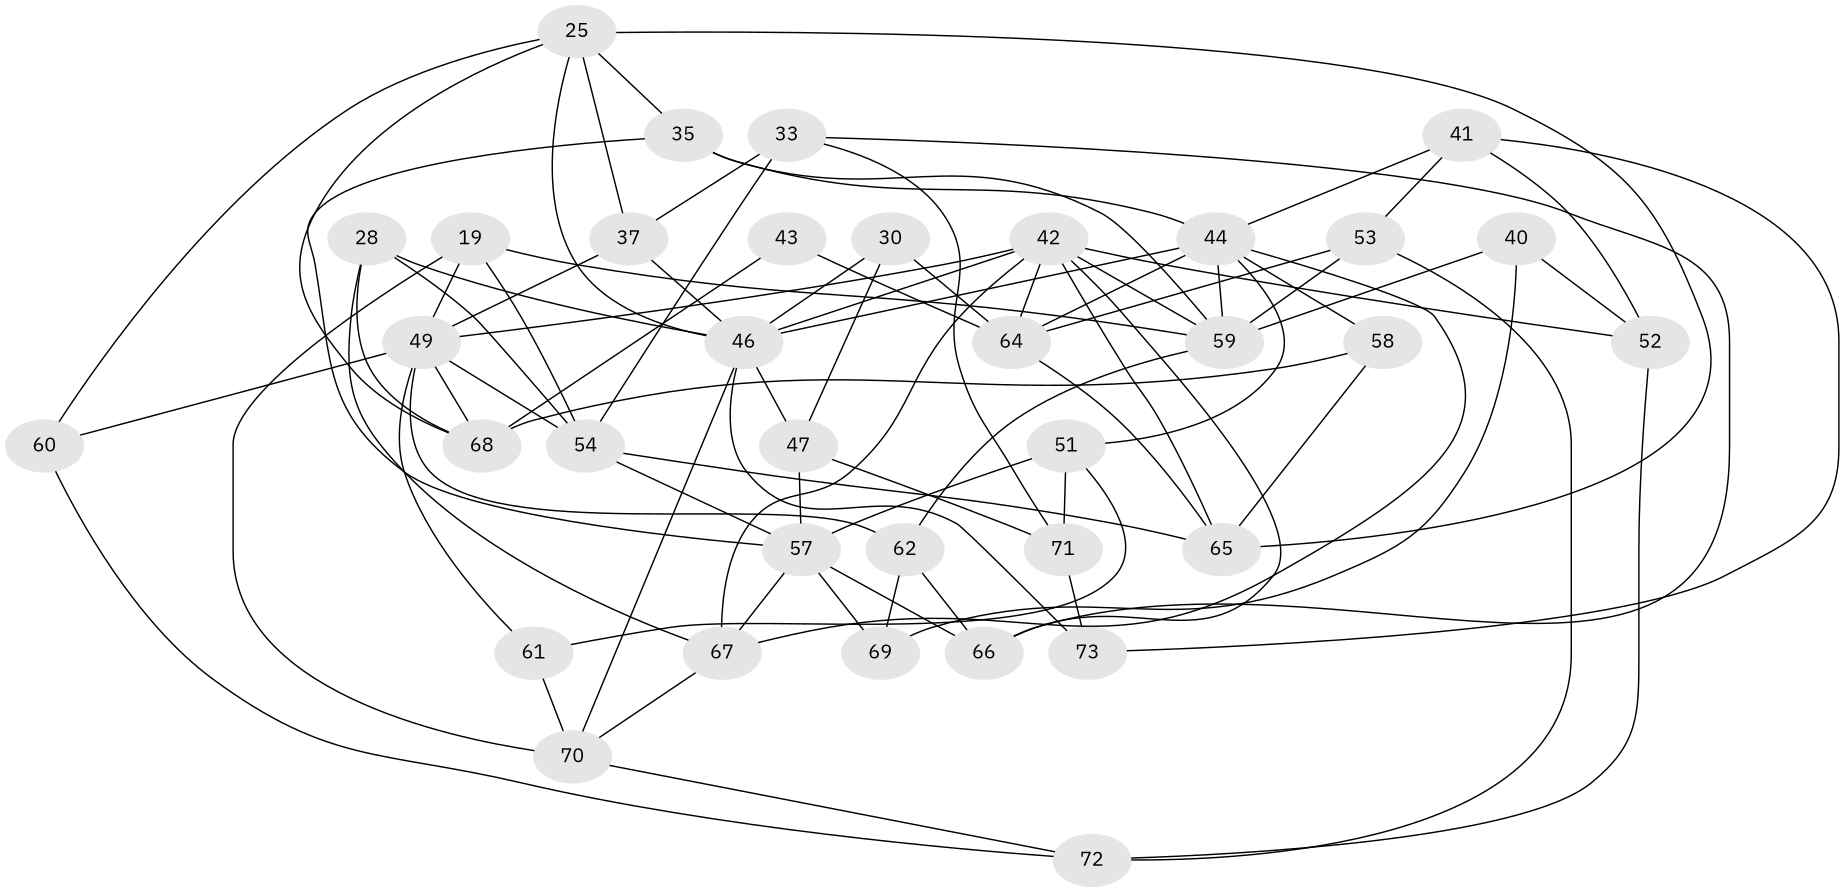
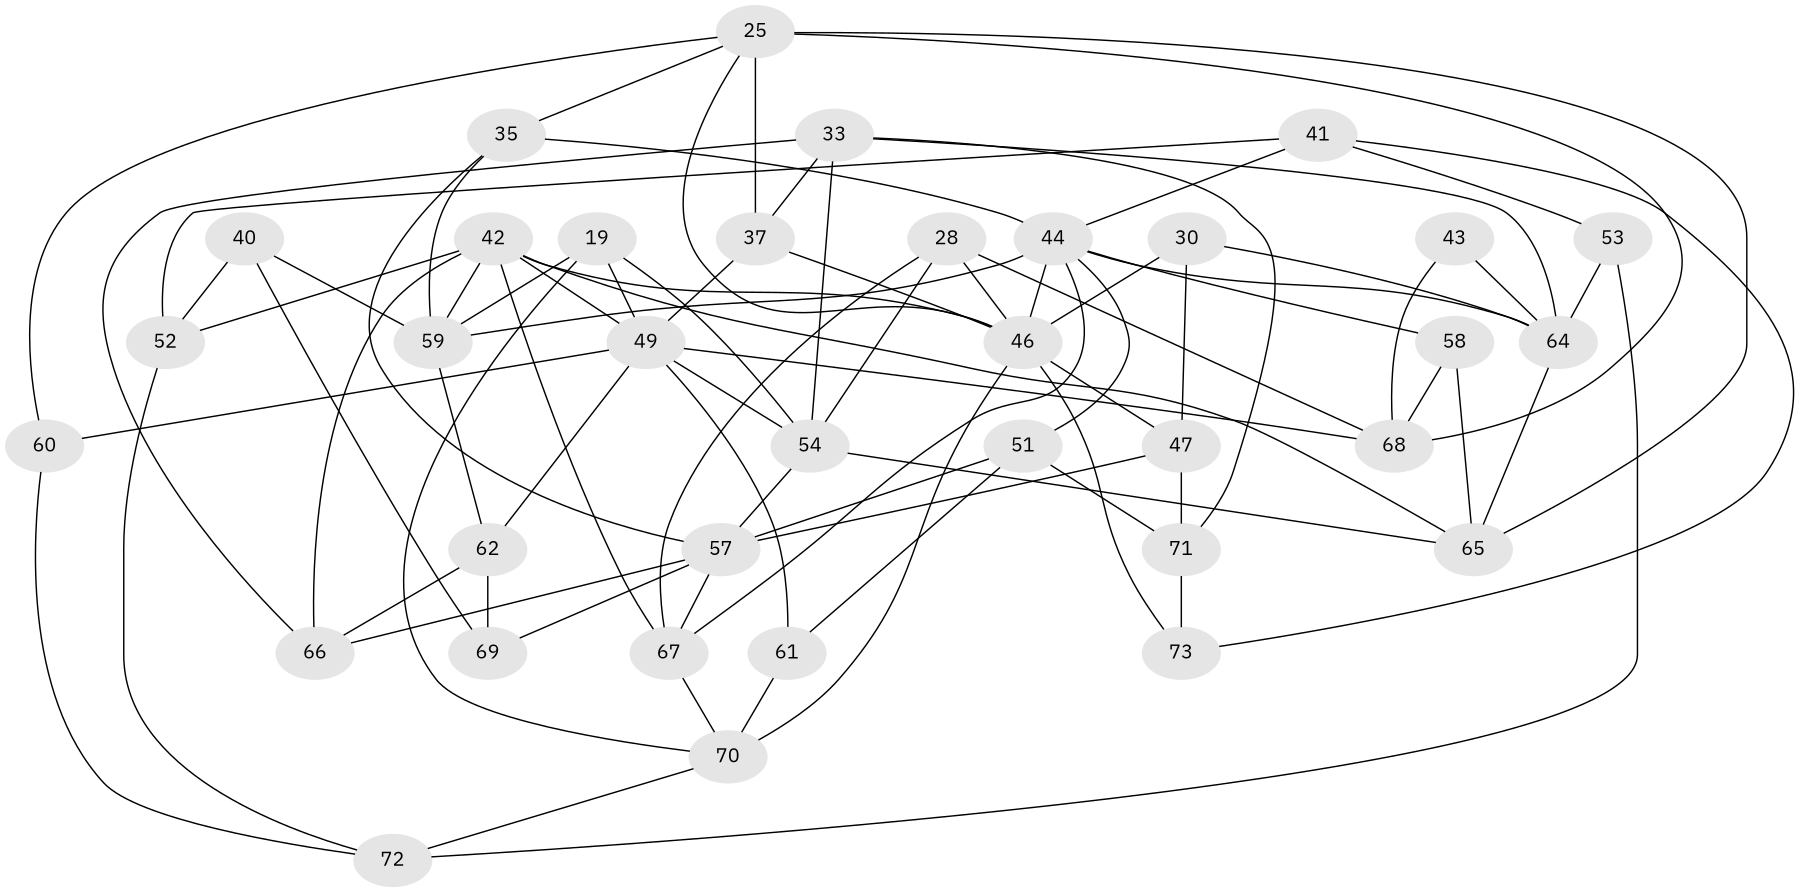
(1030, 290) -> (1269, 169)
(1288, 296) -> none
